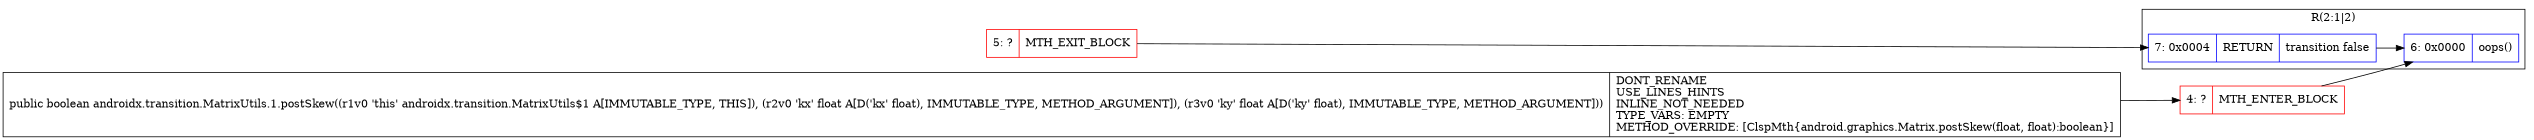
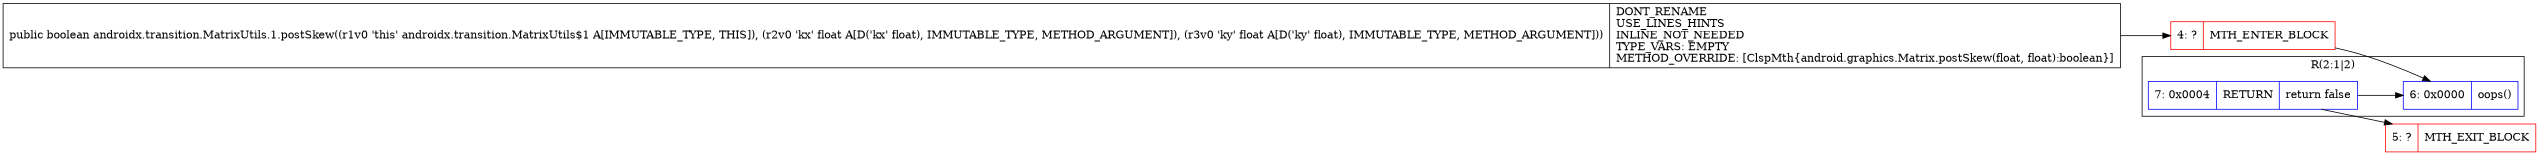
(1639, 46) -> (2353, 116)
(2328, 48) -> (2318, 95)
